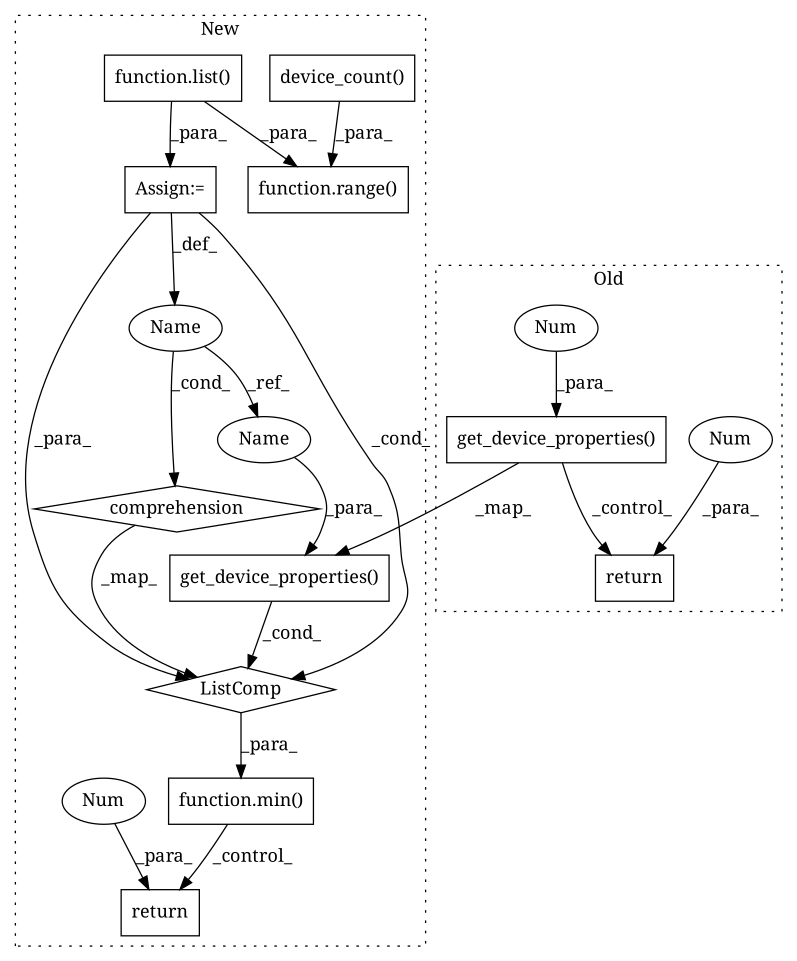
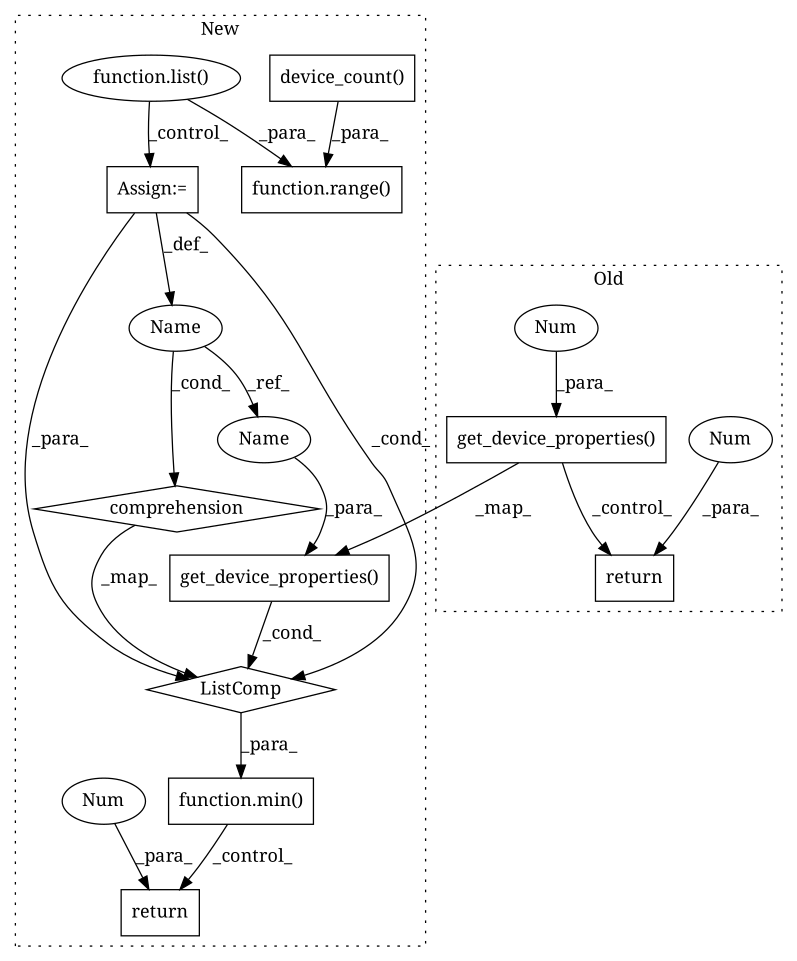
(173, 78) -> (151, 78)
(199, 134) -> (189, 134)
